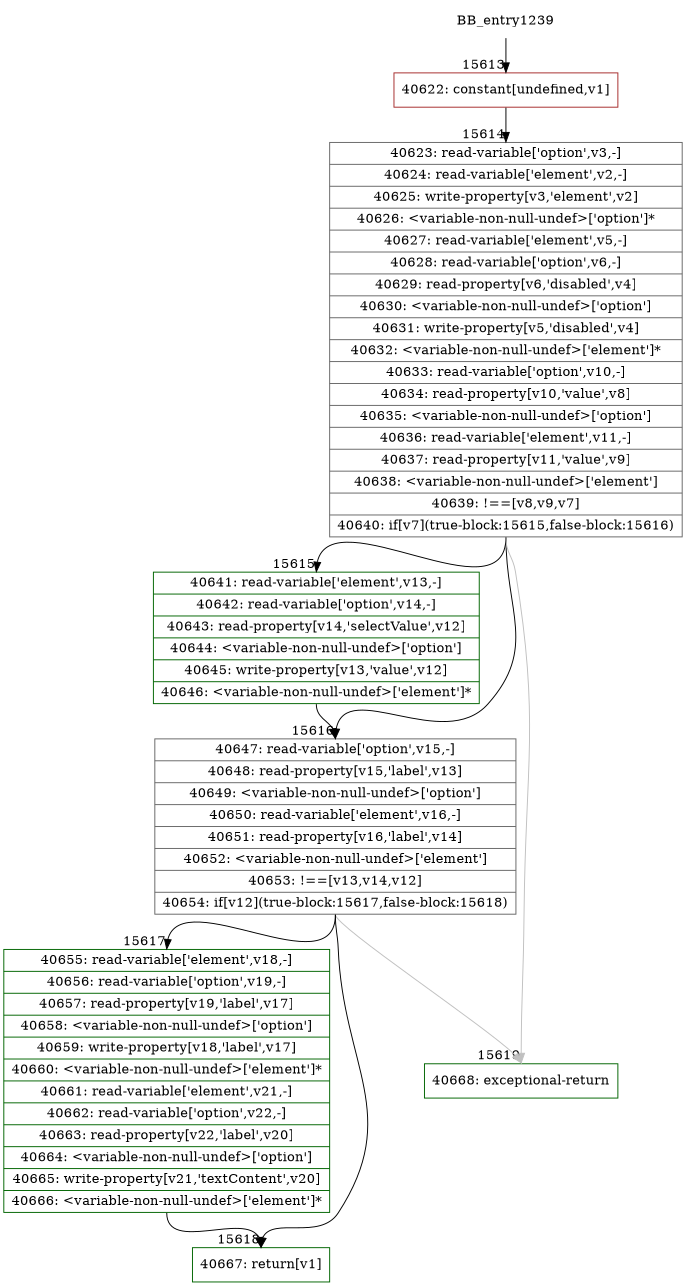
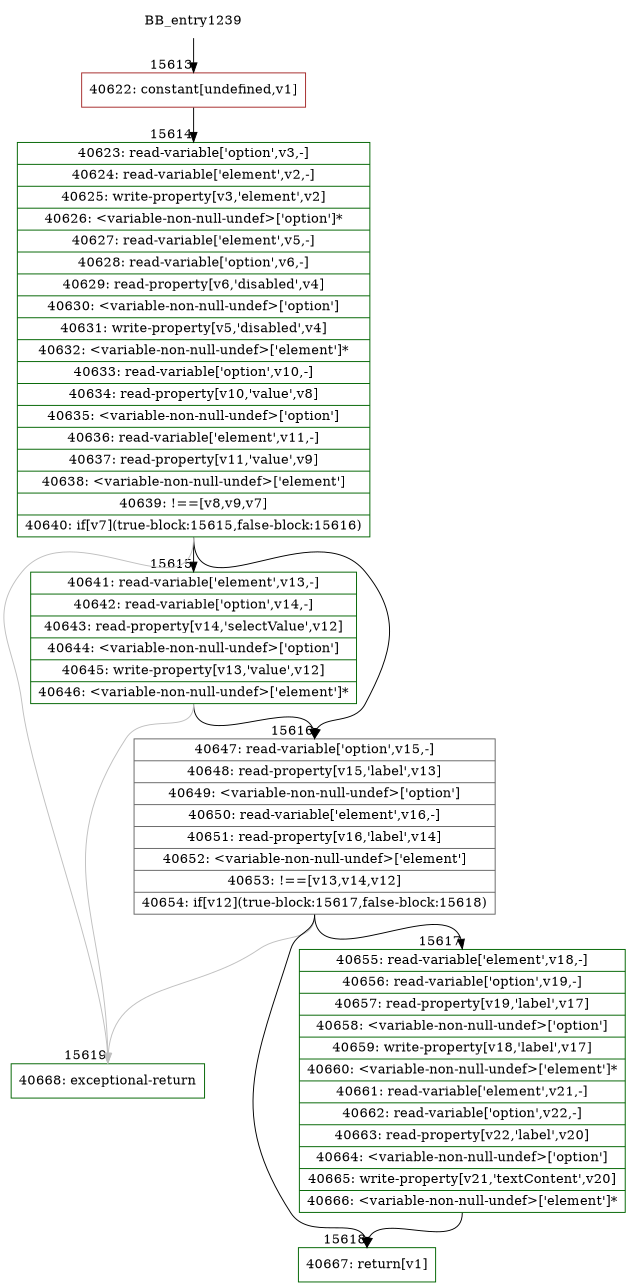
(506, 340) -> (194, 340)
none -> (86, 851)
